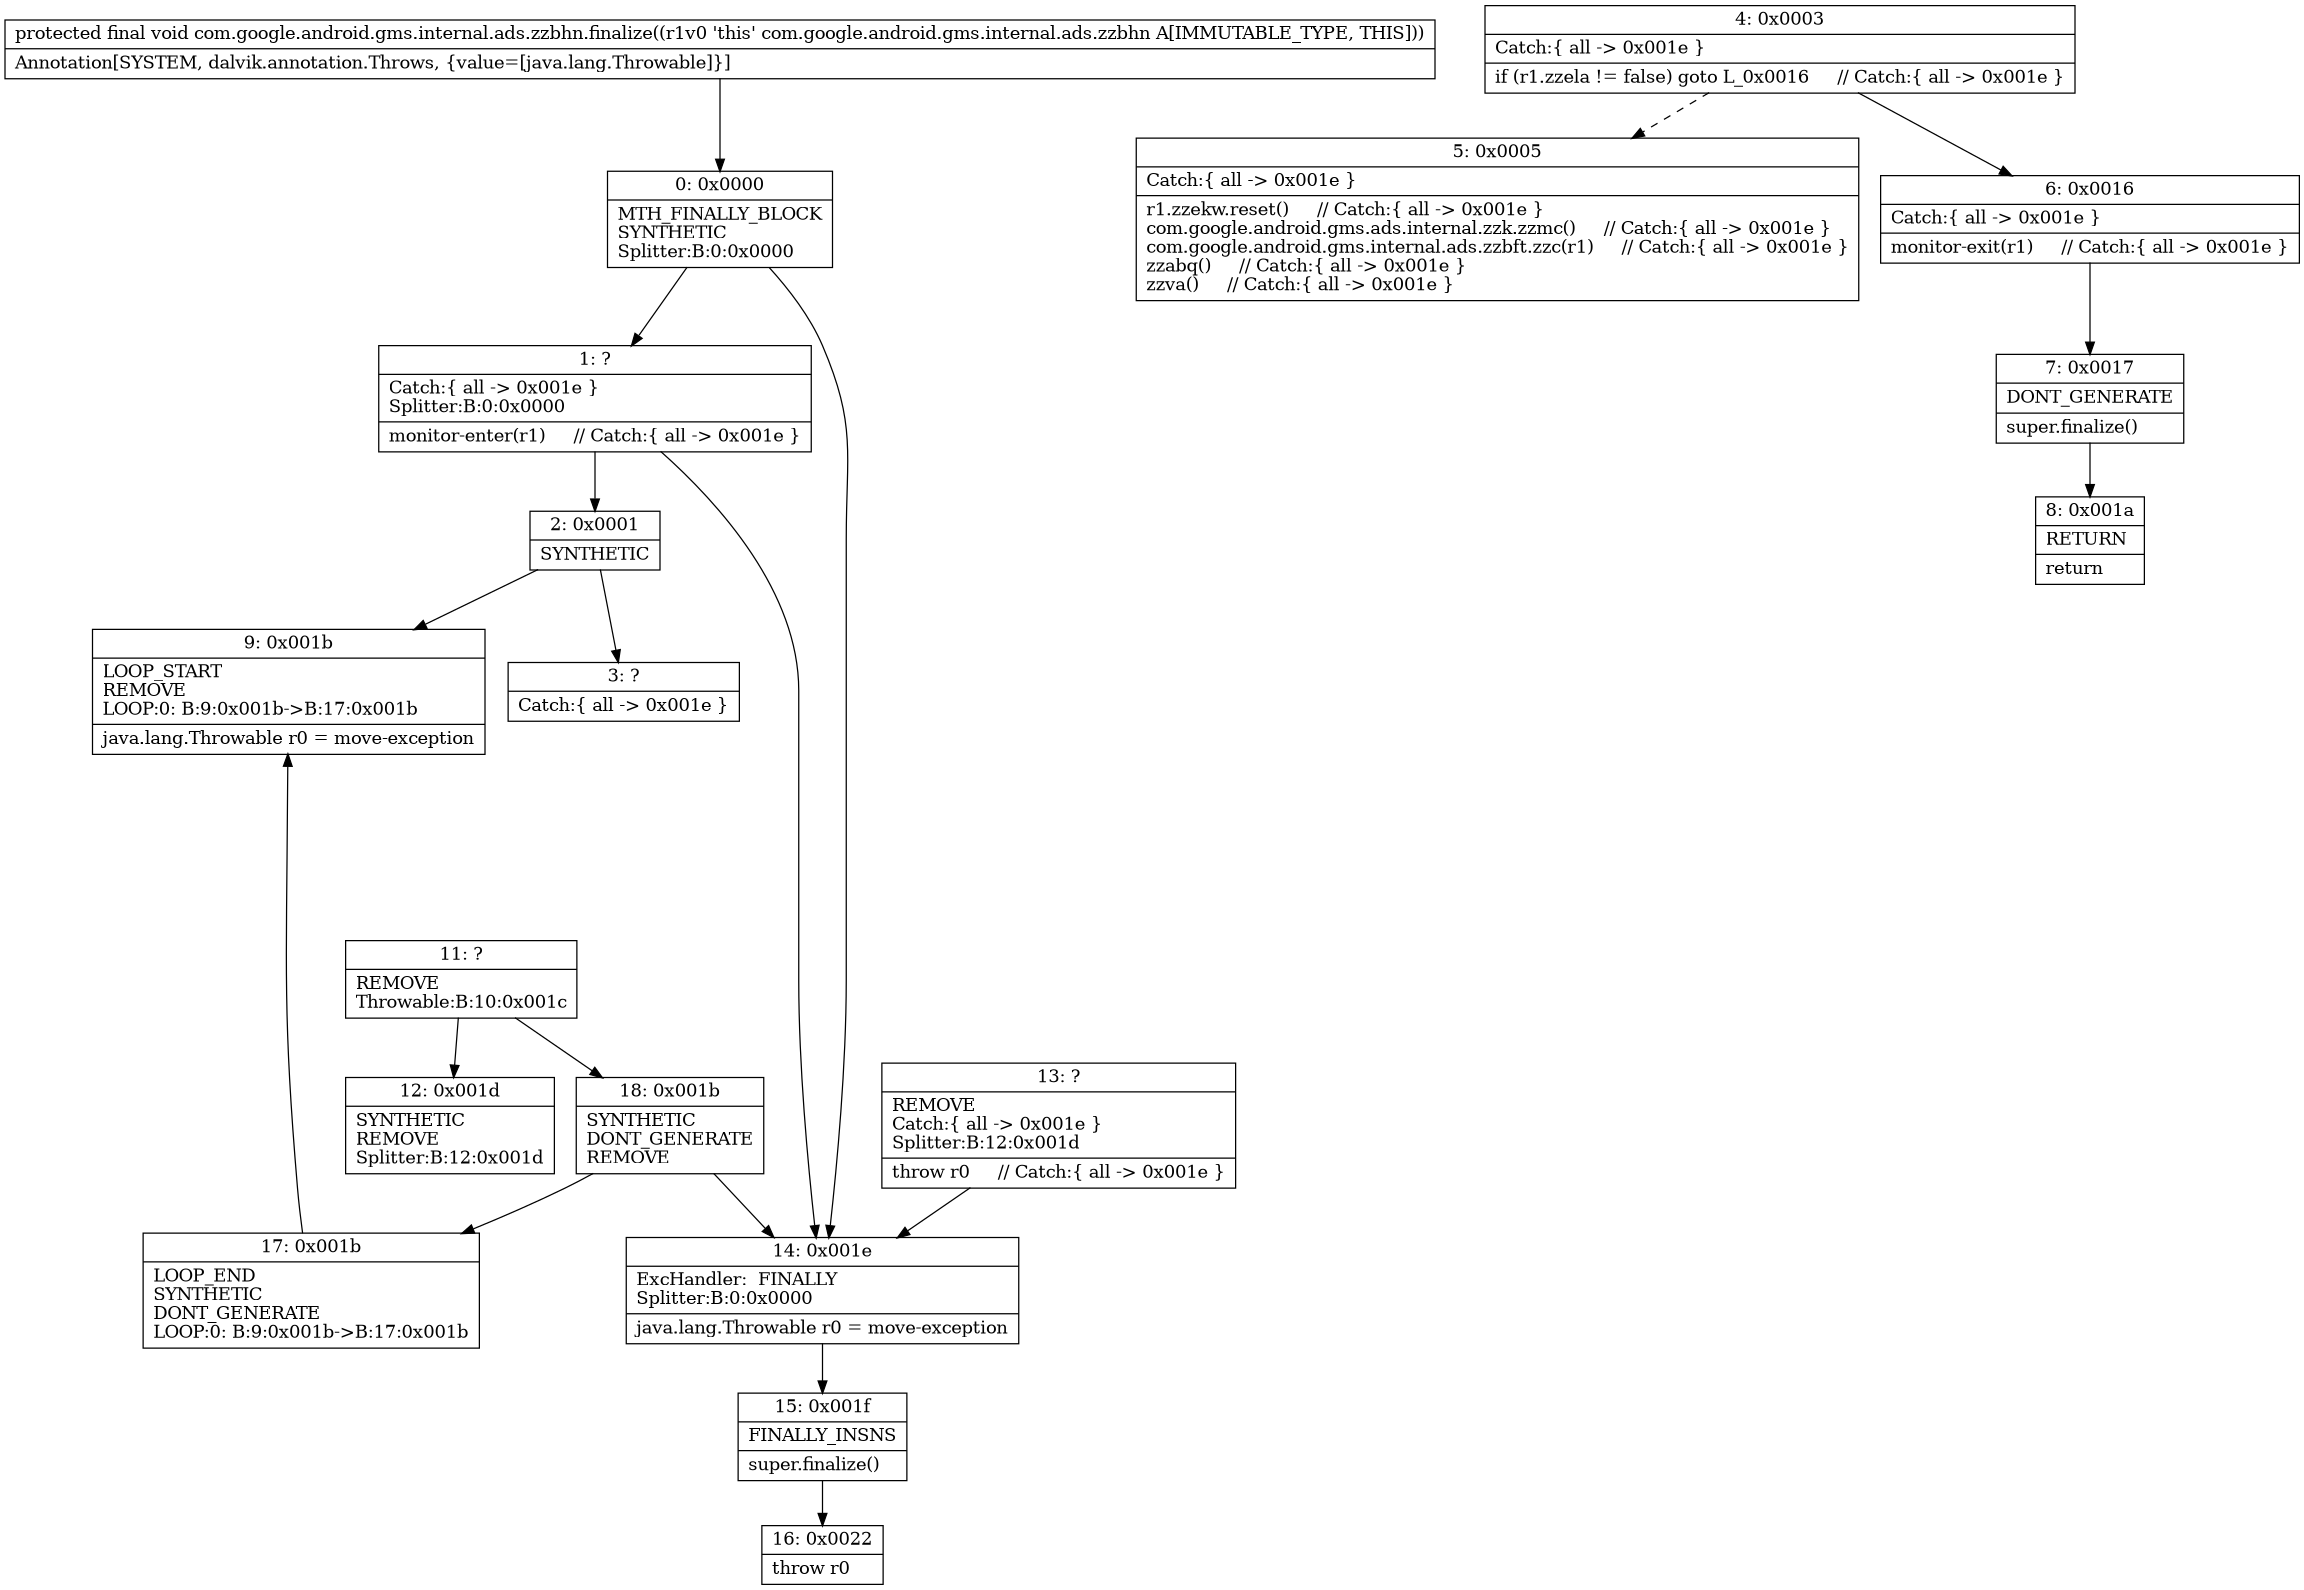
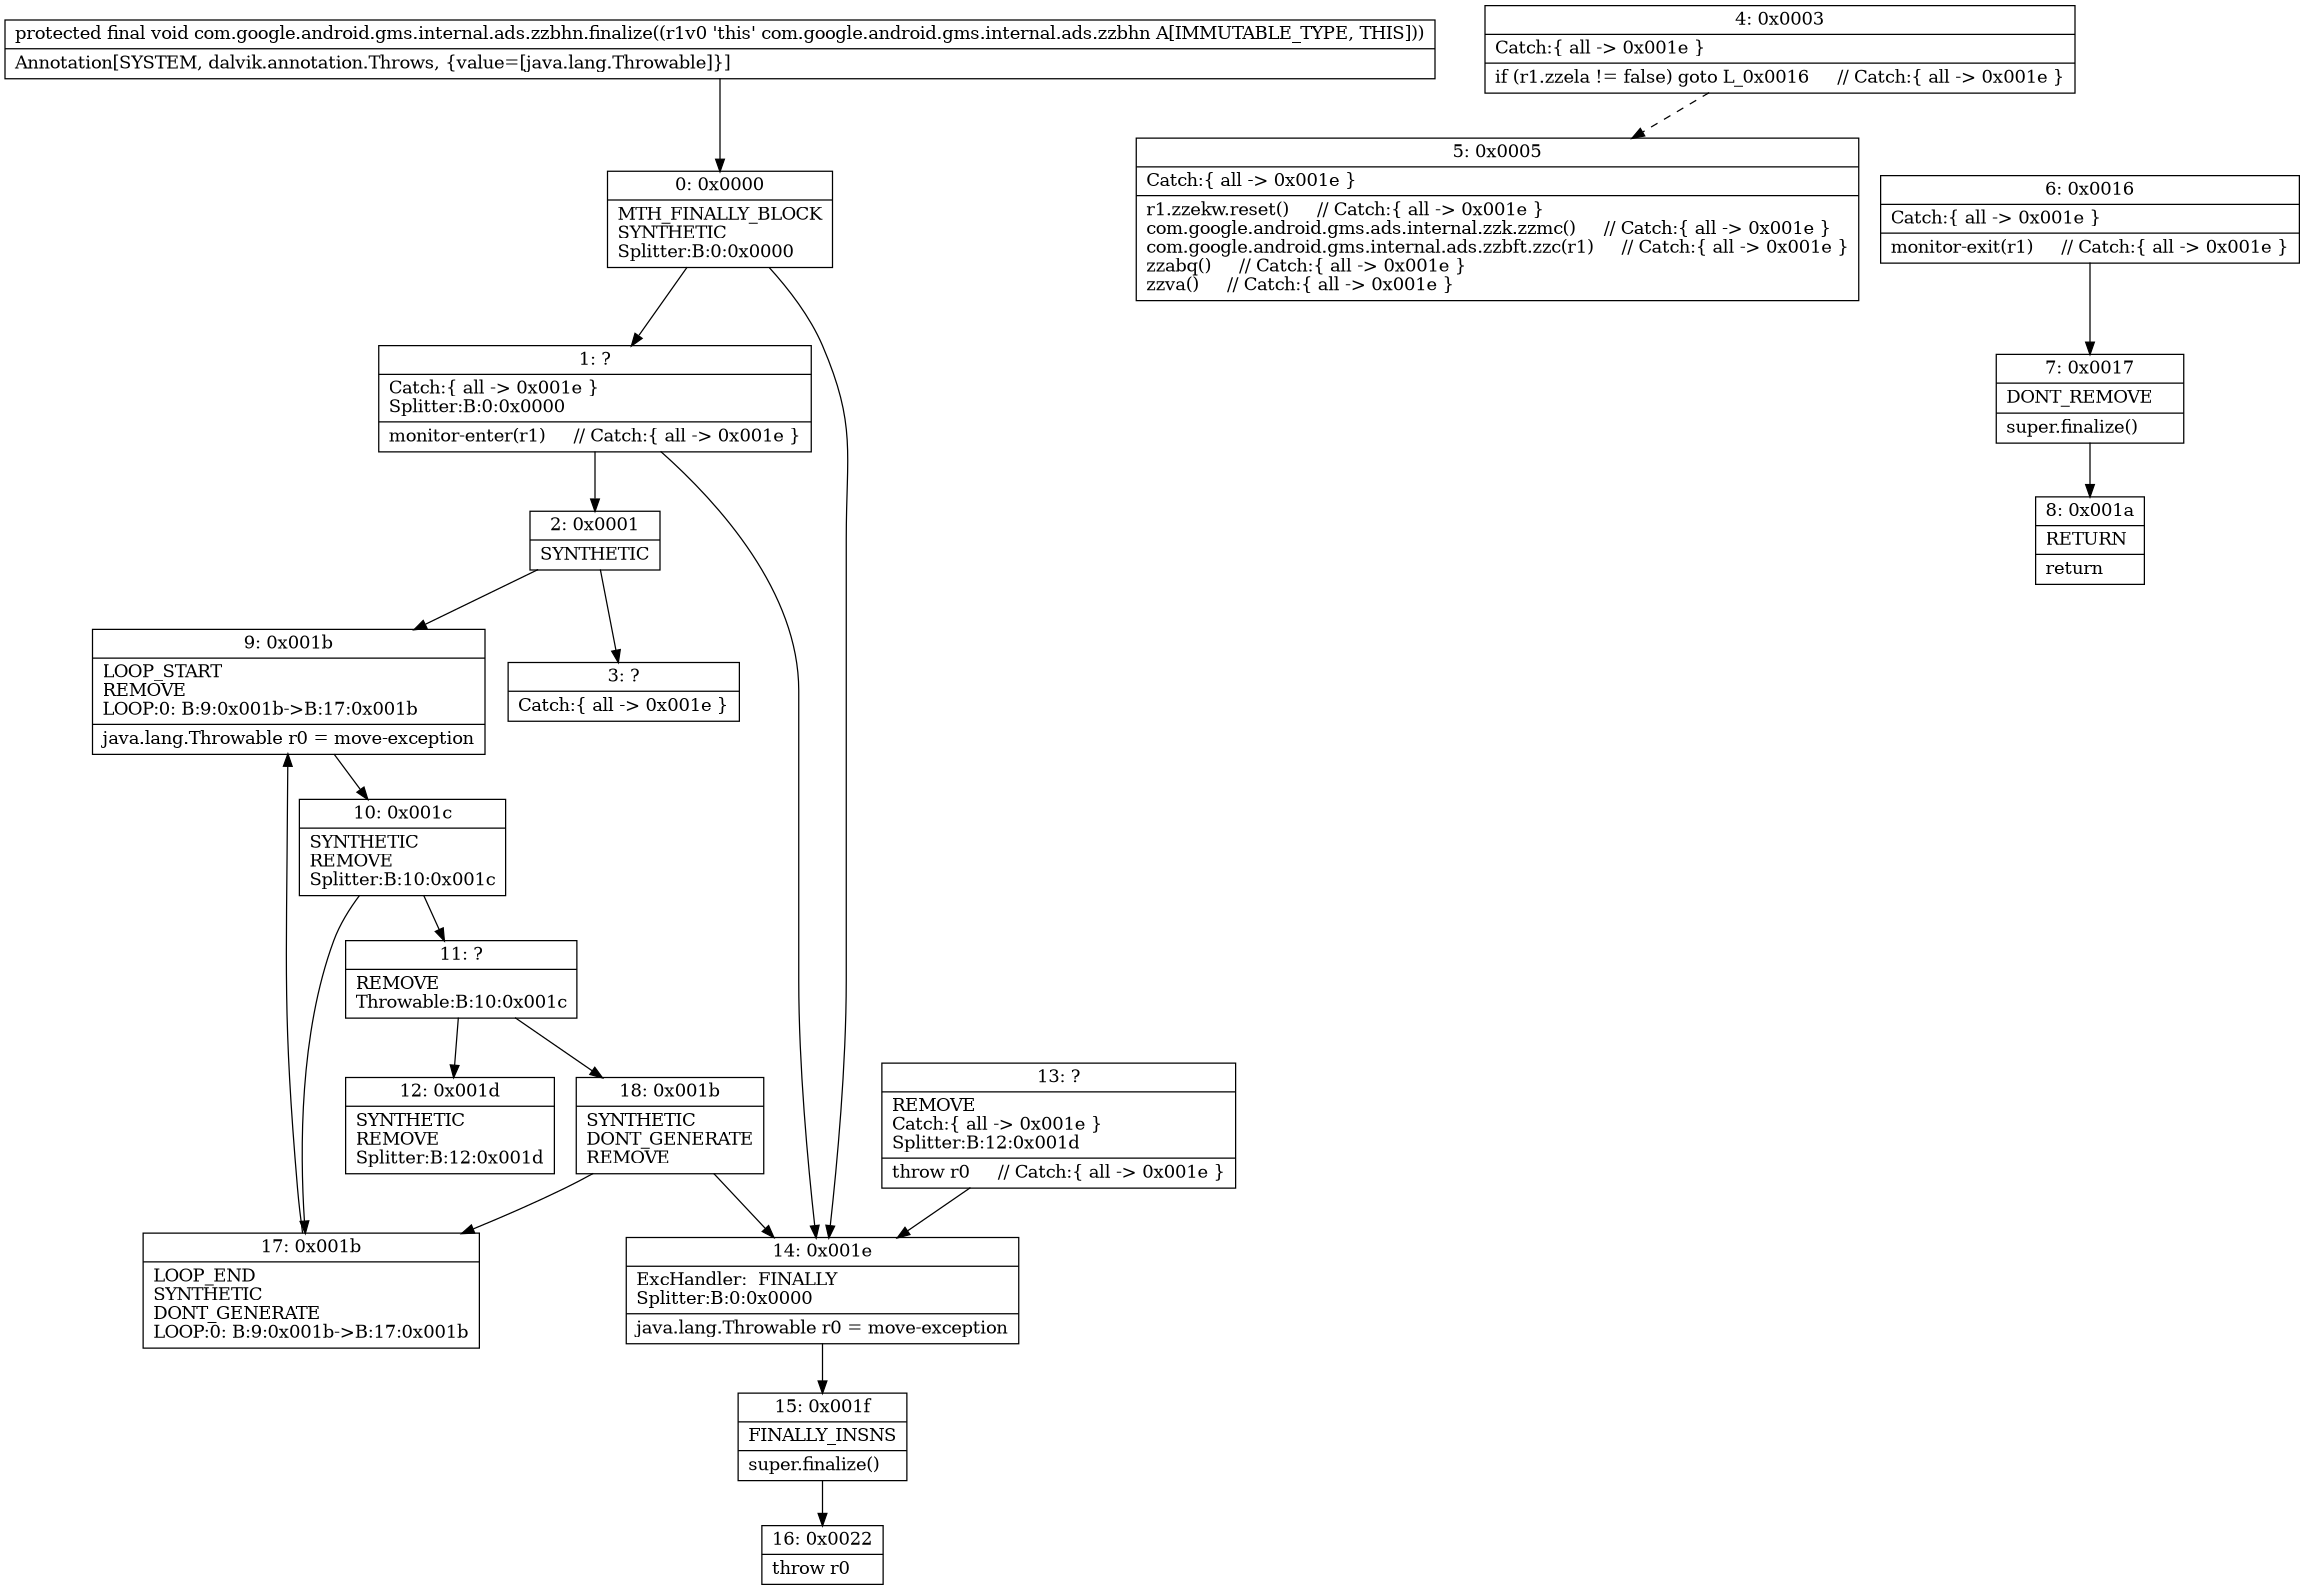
(1929, 131) -> none
(2090, 398) -> (2080, 398)
none -> (402, 848)
